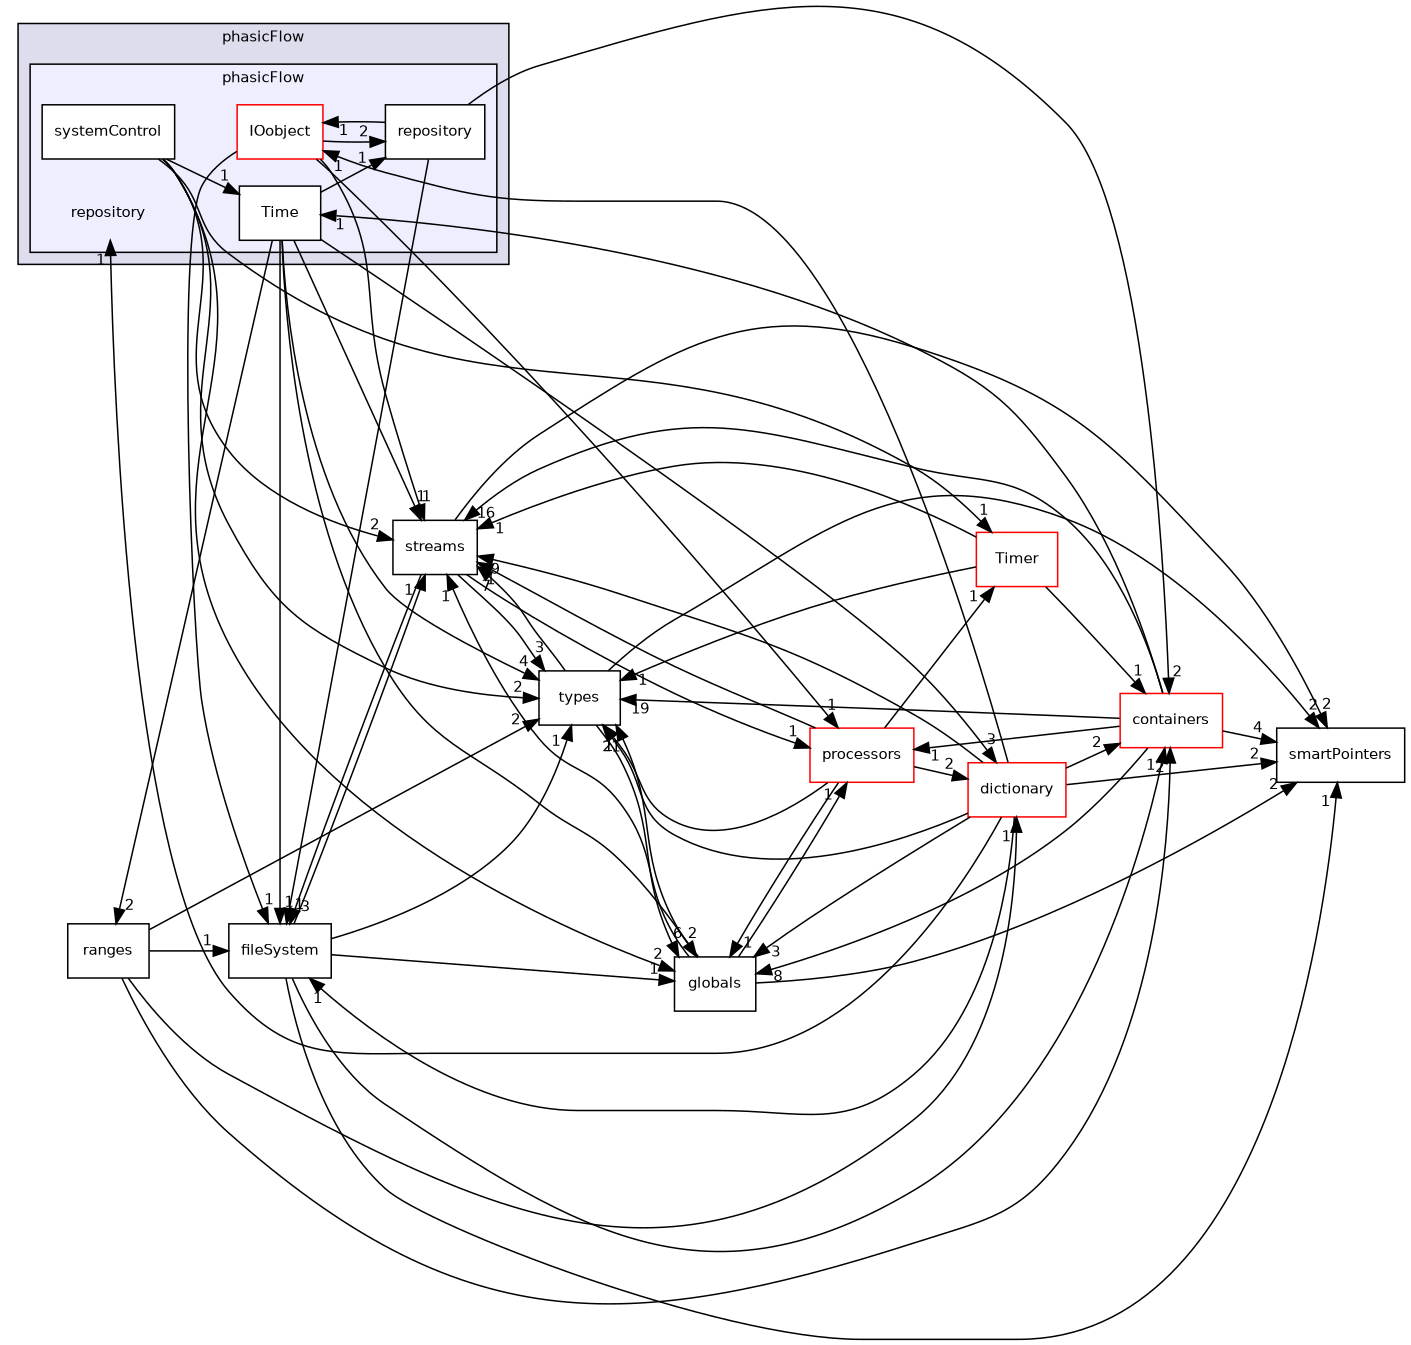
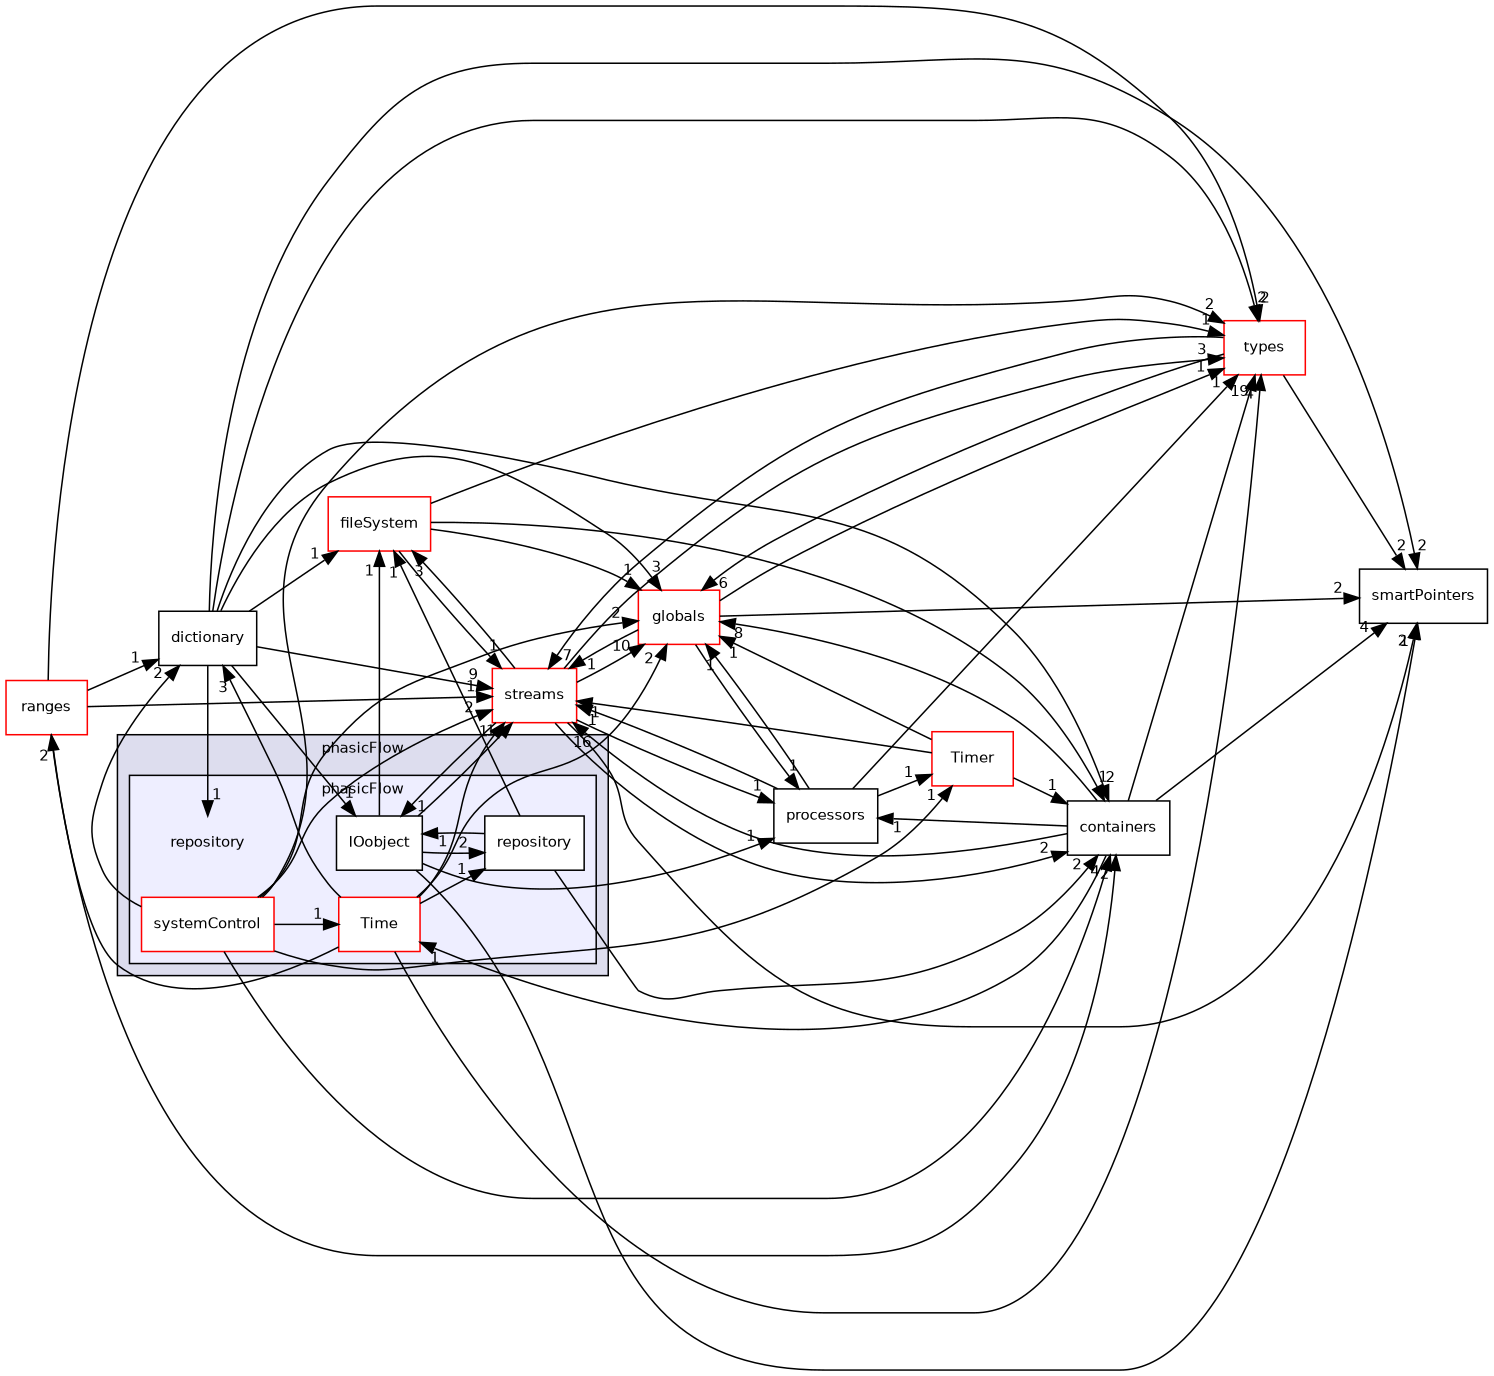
(108, 132) -> (208, 924)
(280, 132) -> (379, 843)
(280, 213) -> (379, 924)
(435, 547) -> (534, 696)
(280, 575) -> none
(802, 610) -> (833, 691)
none -> (604, 668)
(580, 698) -> (1265, 348)
(1171, 721) -> (1119, 828)
(862, 755) -> (826, 816)
none -> (453, 763)
(933, 771) -> (99, 792)
(1017, 790) -> (208, 638)
none -> (781, 872)
(108, 951) -> (47, 708)
(181, 951) -> (282, 702)
(280, 951) -> (379, 524)
(715, 984) -> (679, 617)
none -> (703, 1198)
(911, 1339) -> (1037, 1370)
